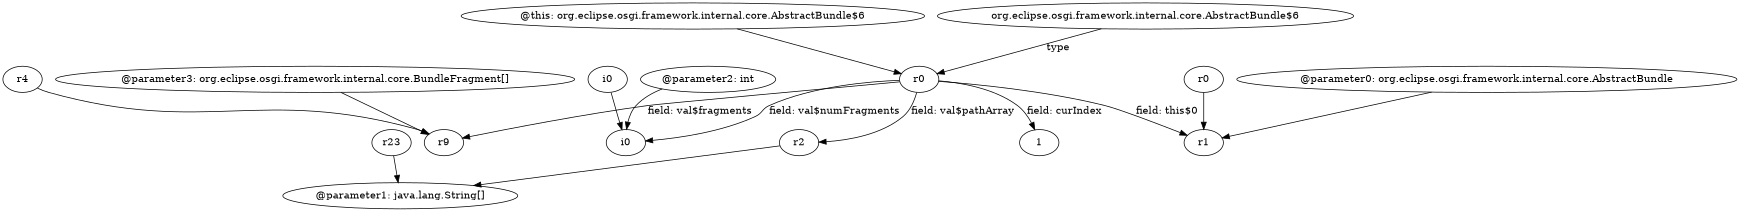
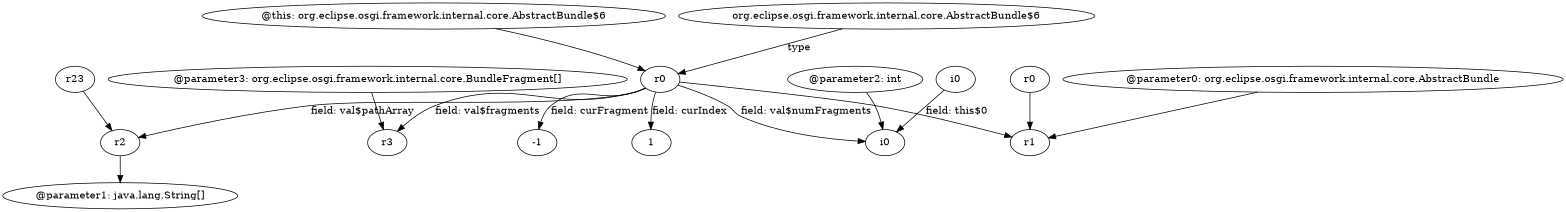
(23, 79) -> none
(444, 143) -> (387, 143)
none -> (537, 143)
(395, 166) -> (96, 108)
